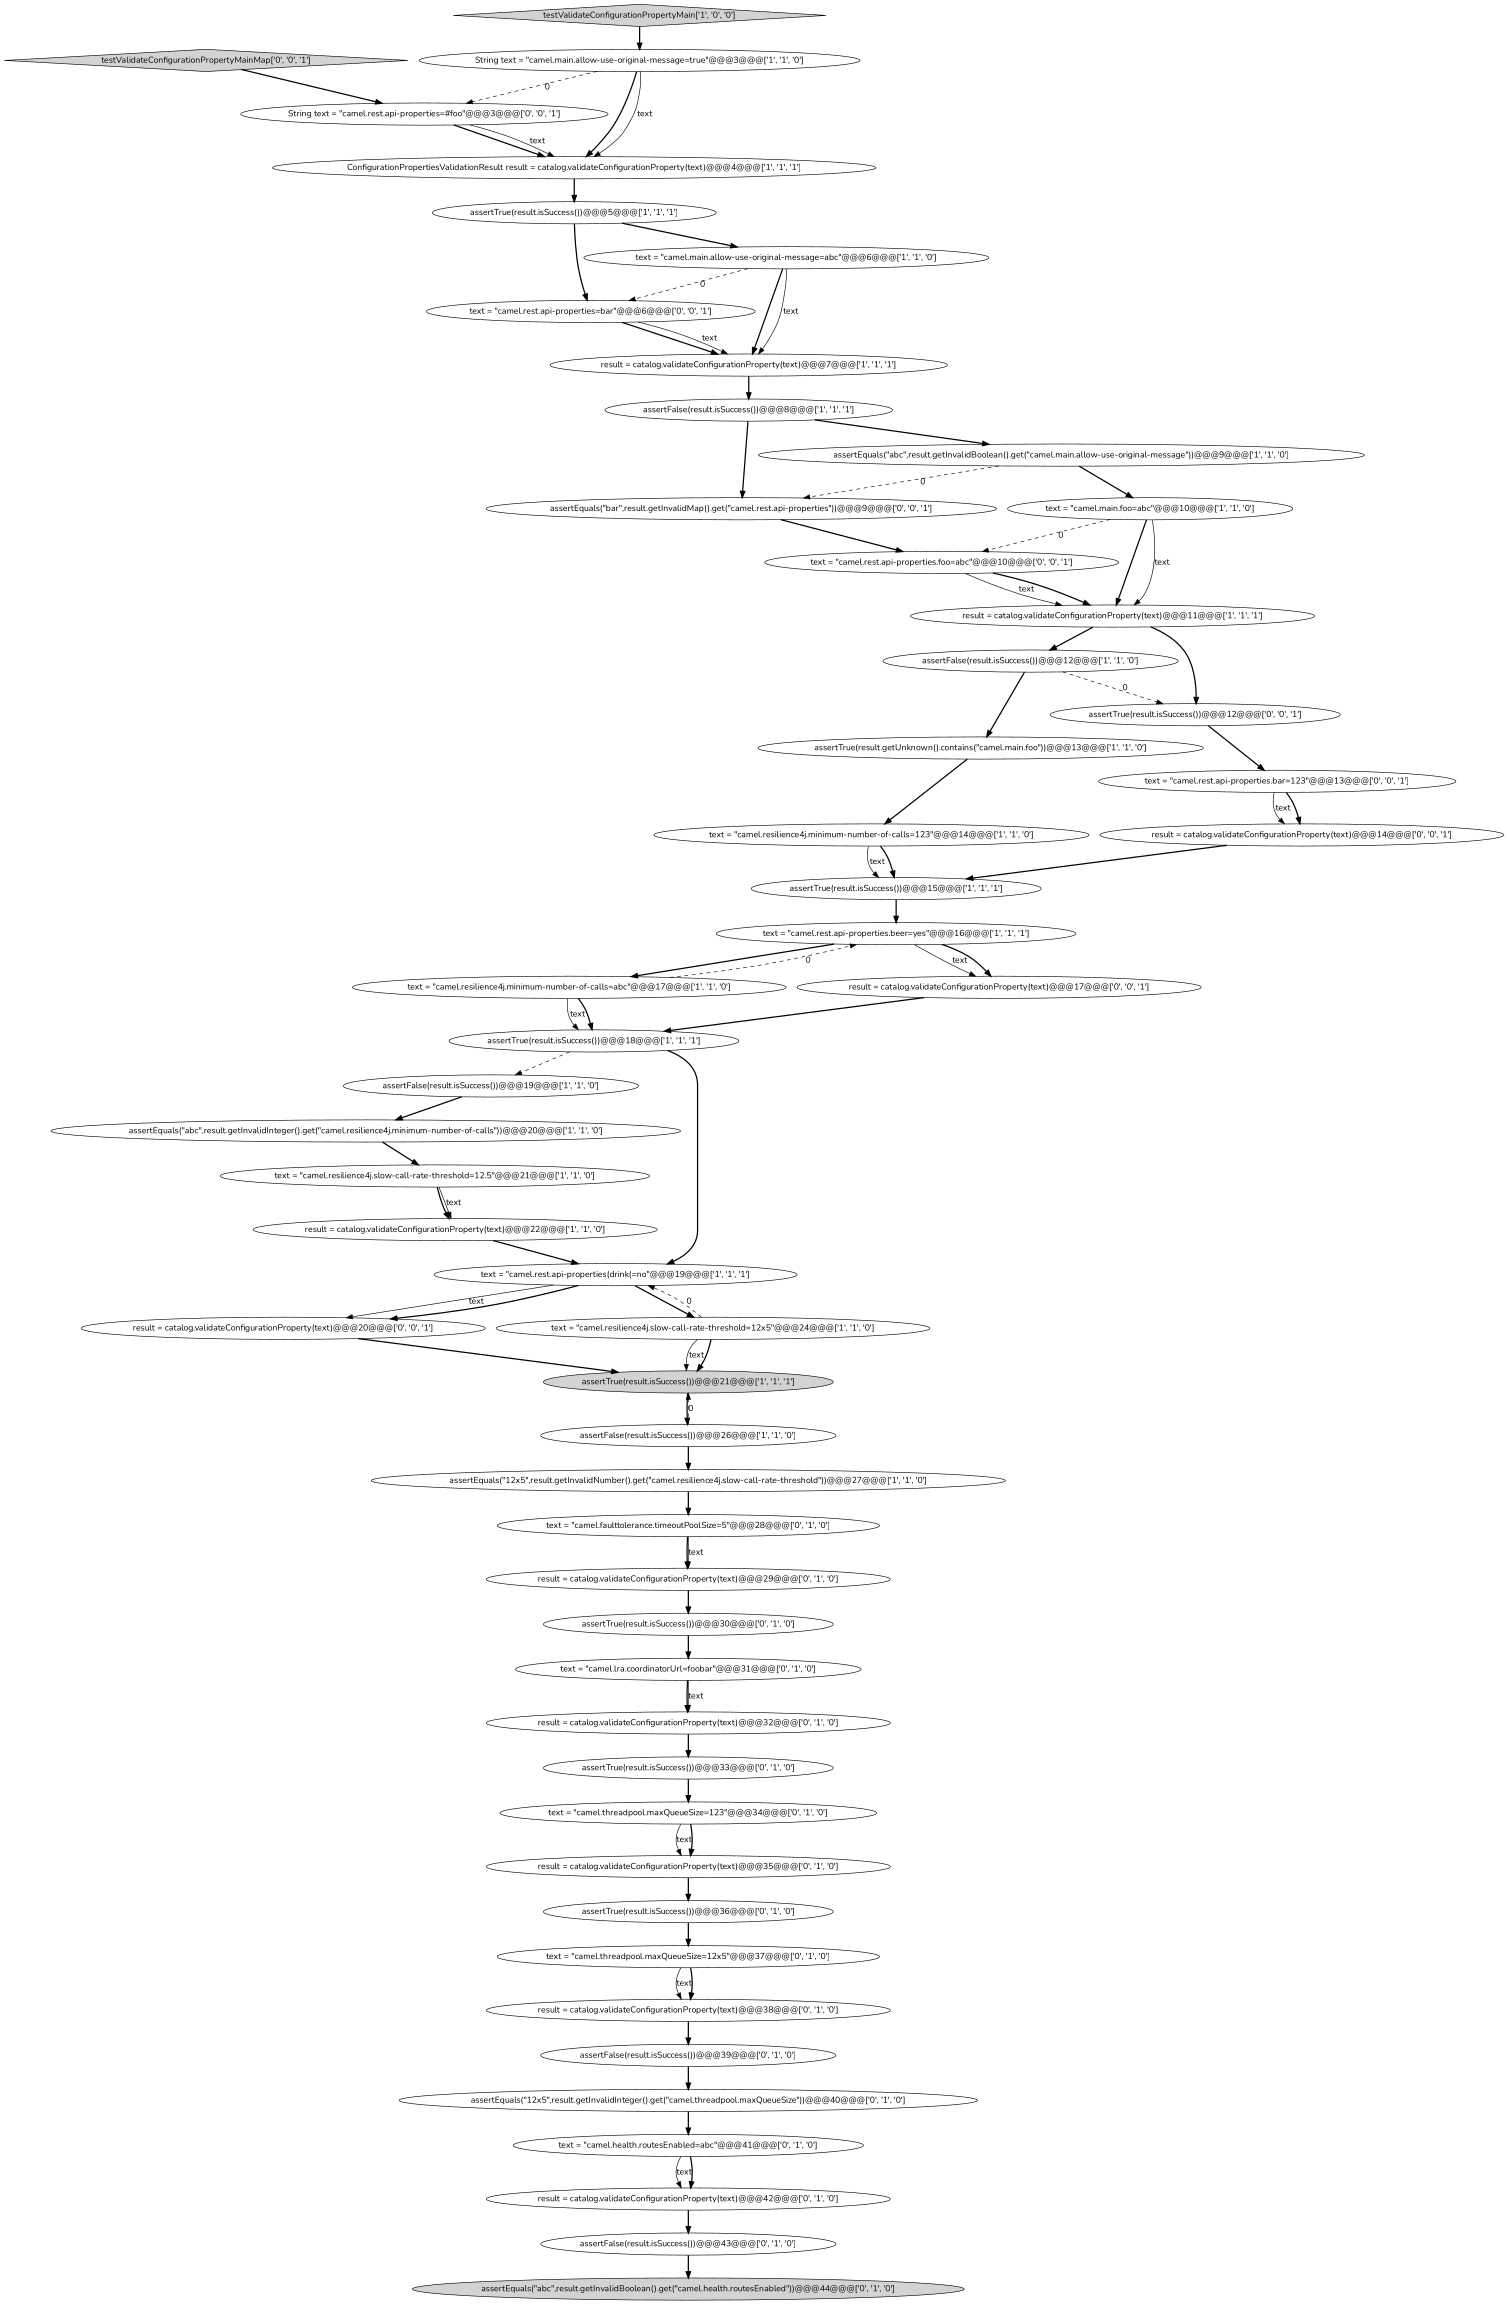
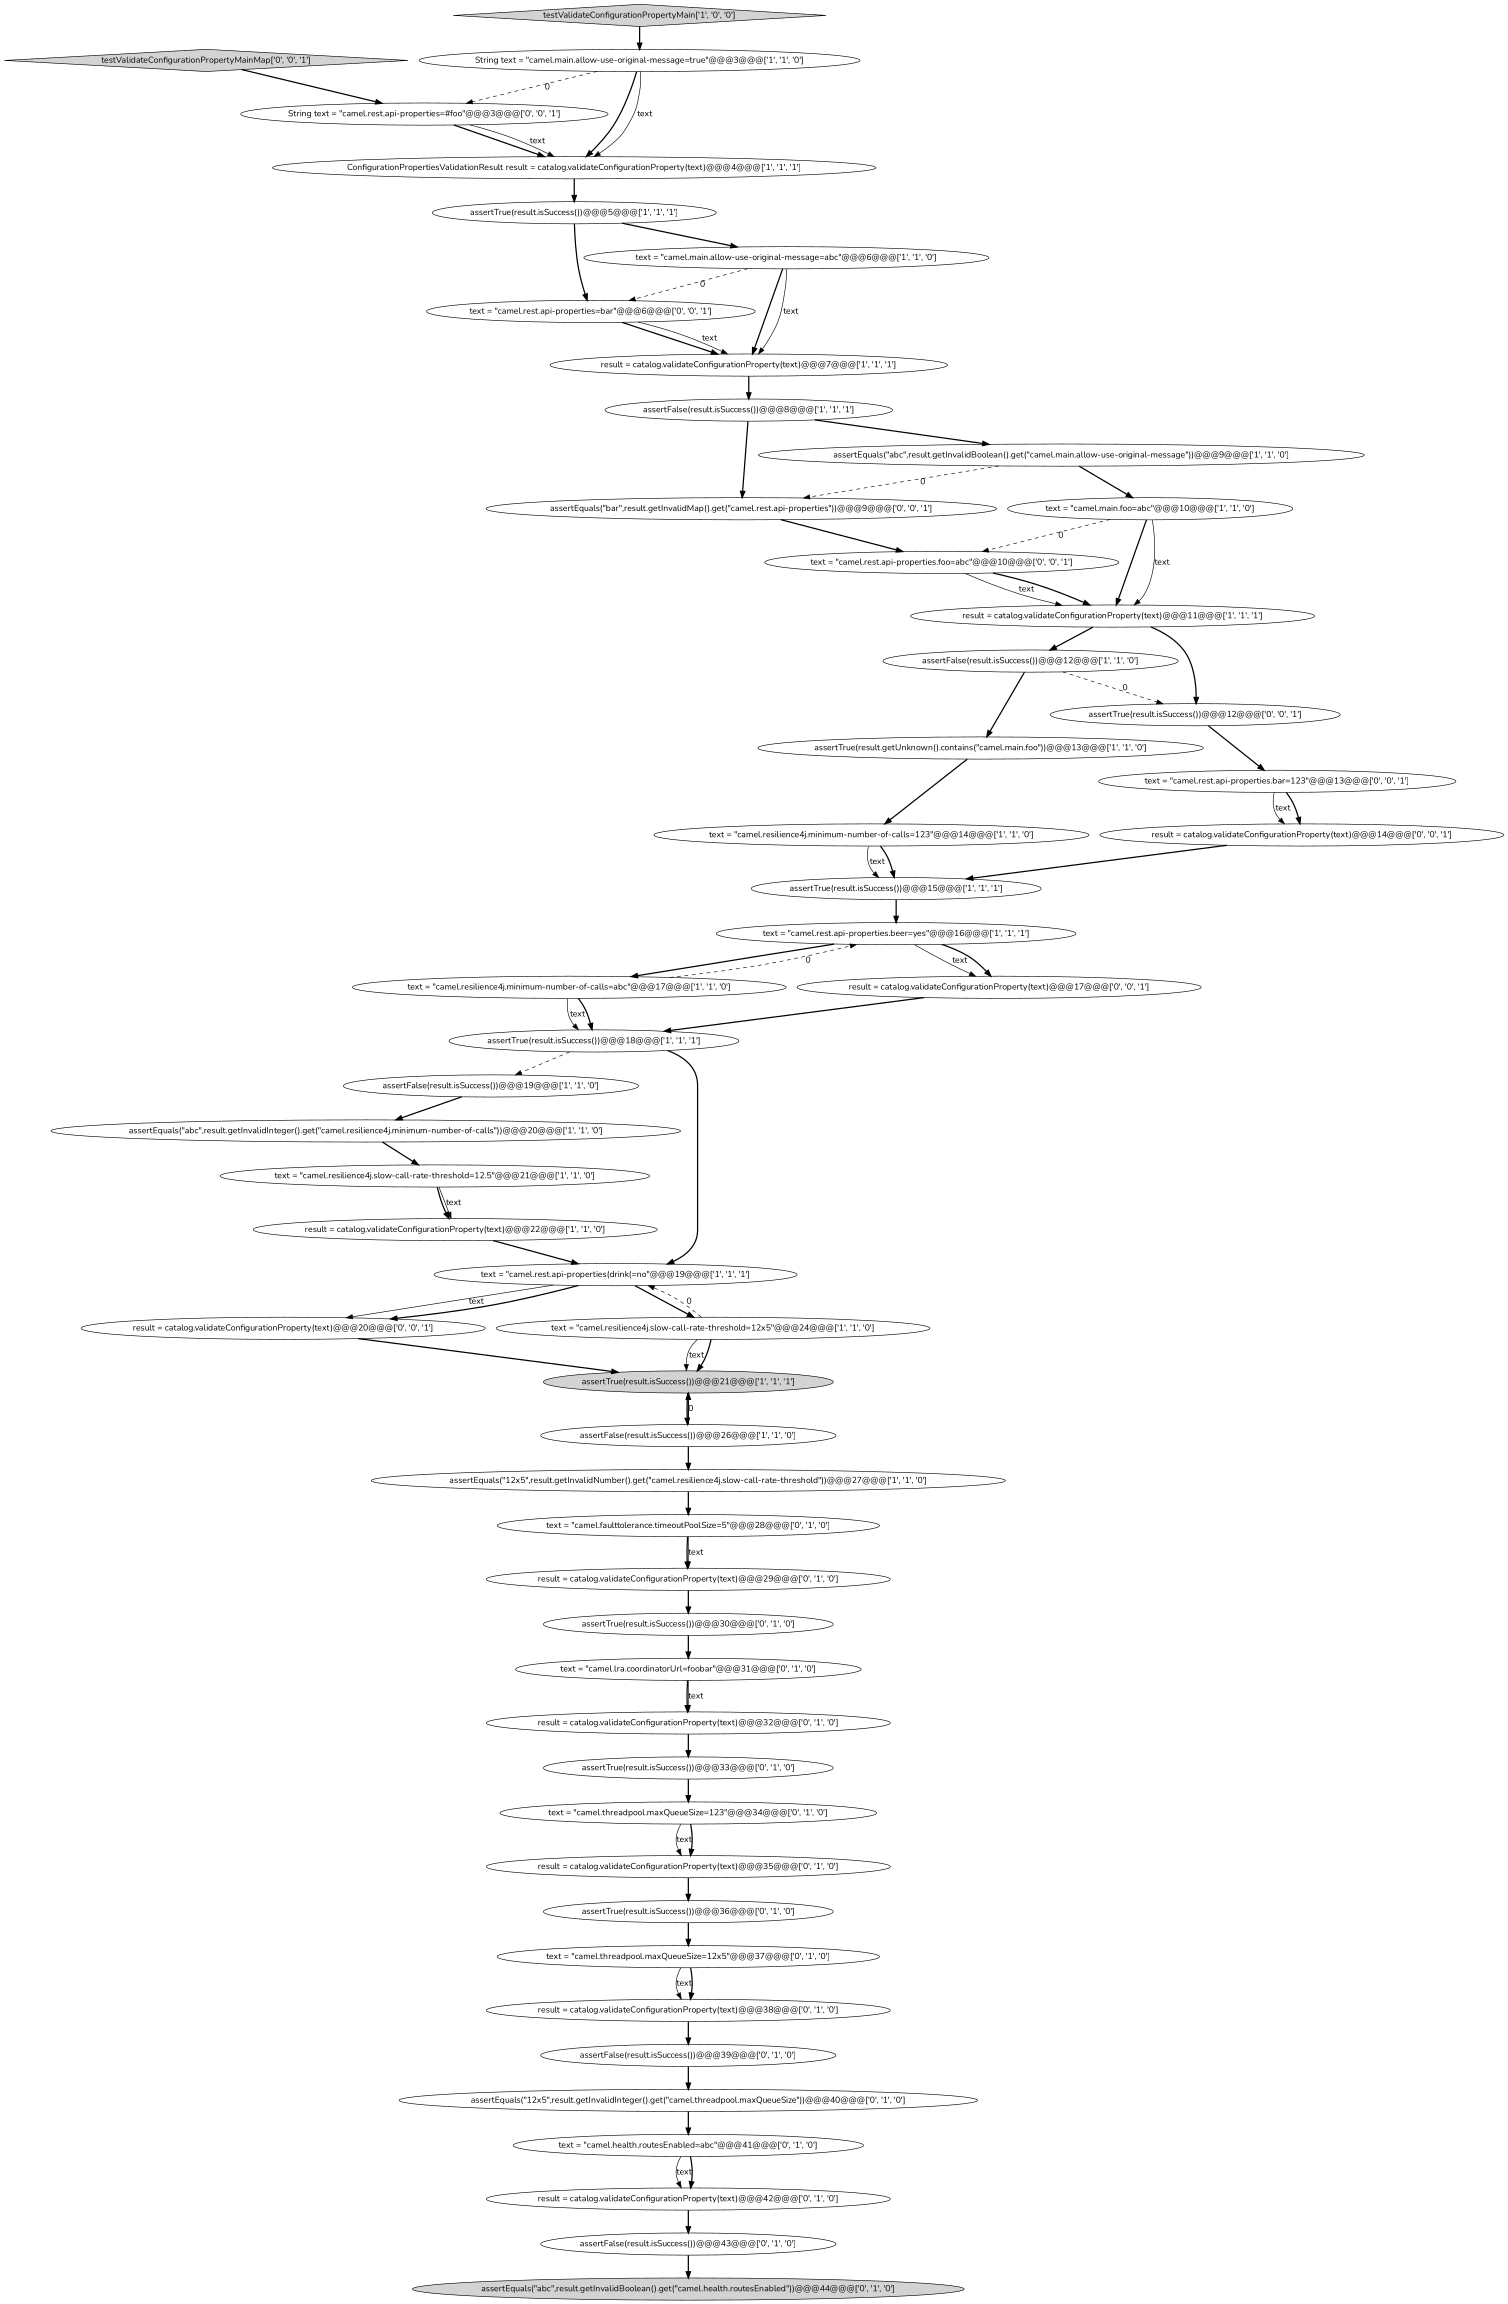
(688, 1412) -> (688, 1412)
